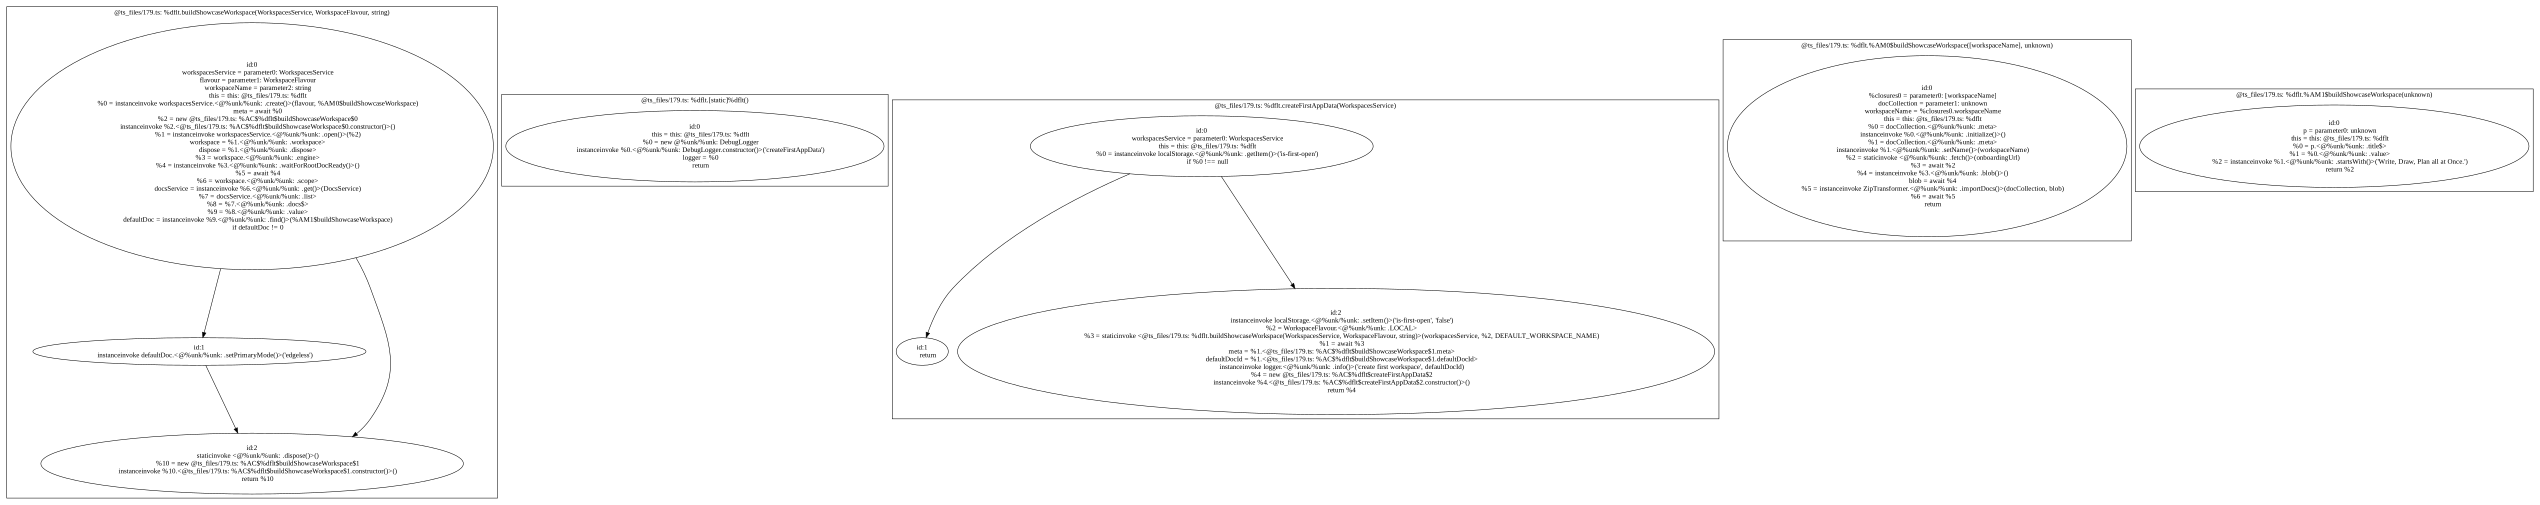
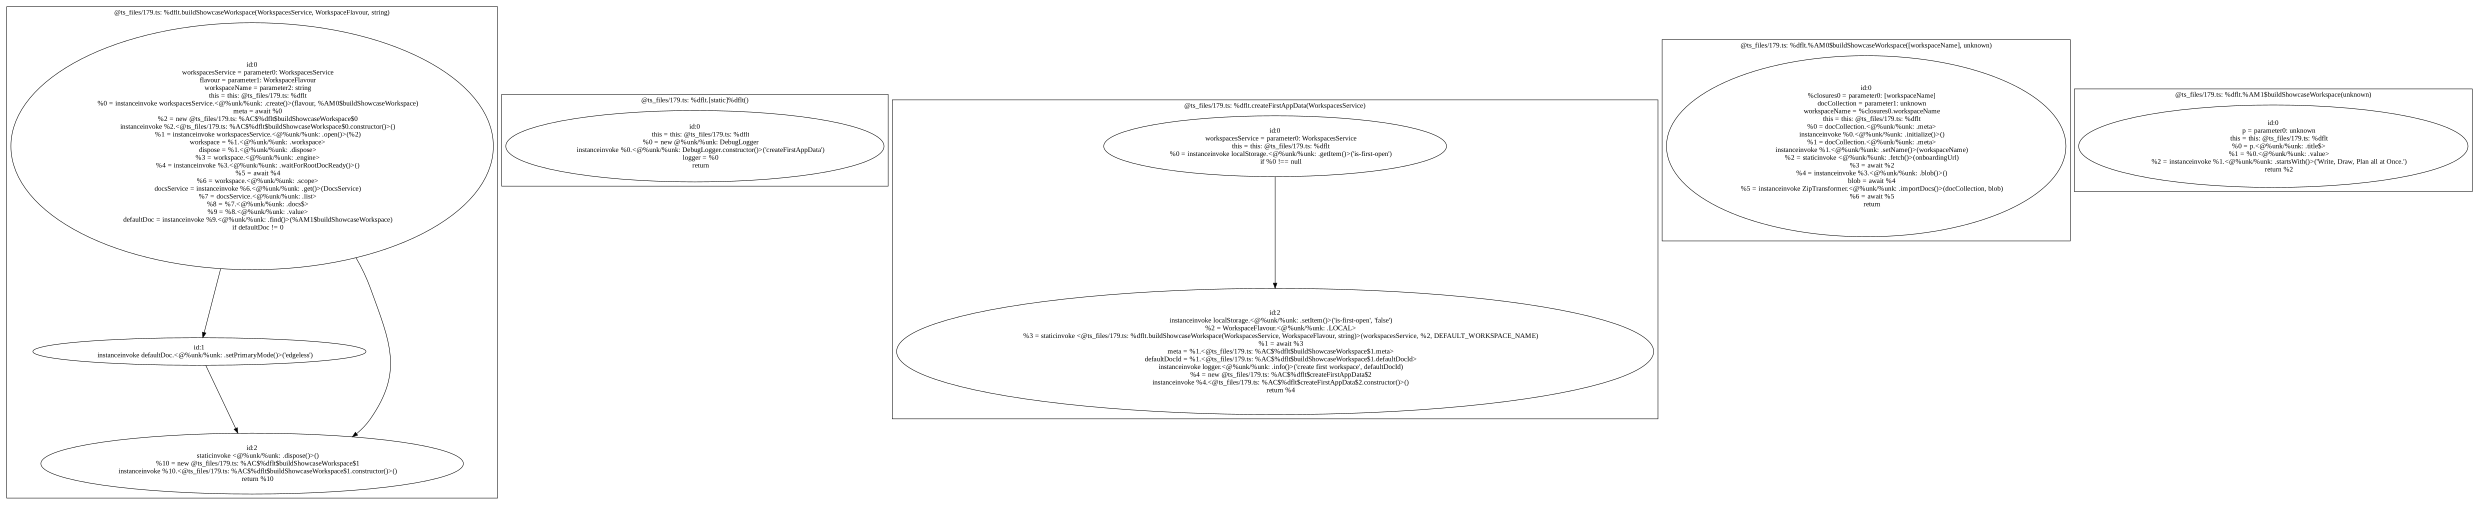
(922, 352) -> none
